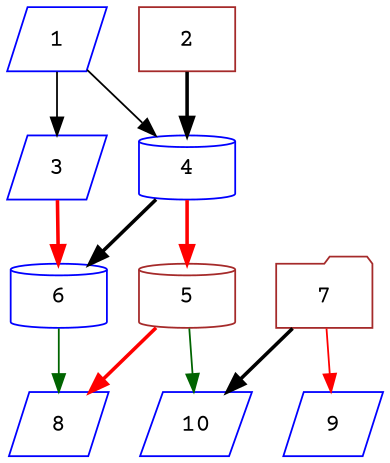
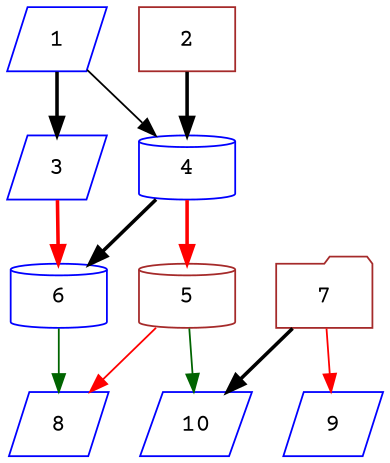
(57, 95) -> (57, 95)
(129, 354) -> (129, 354)
